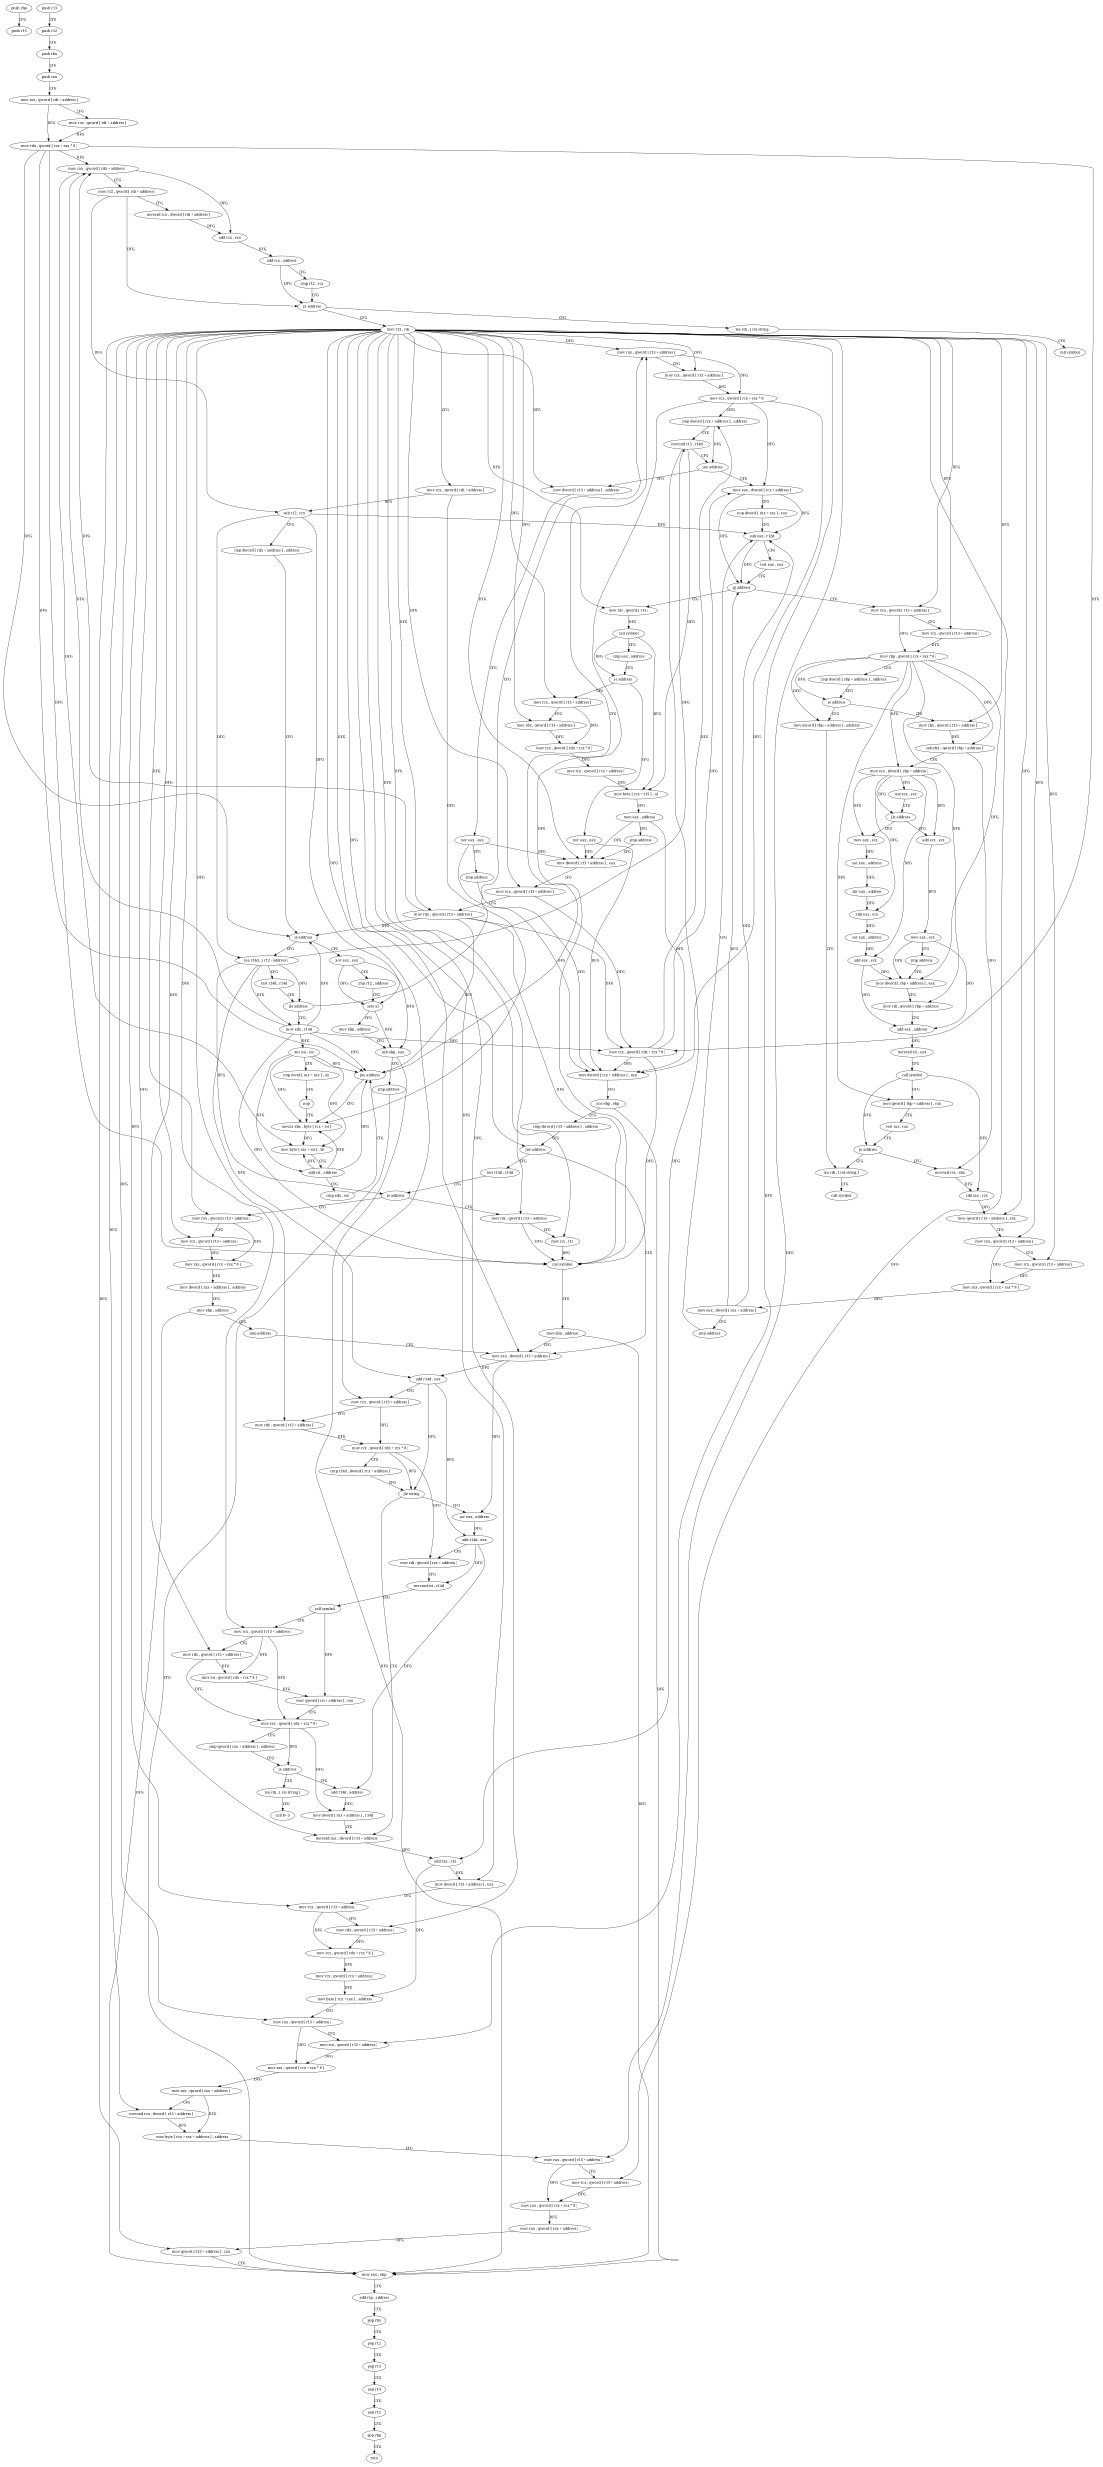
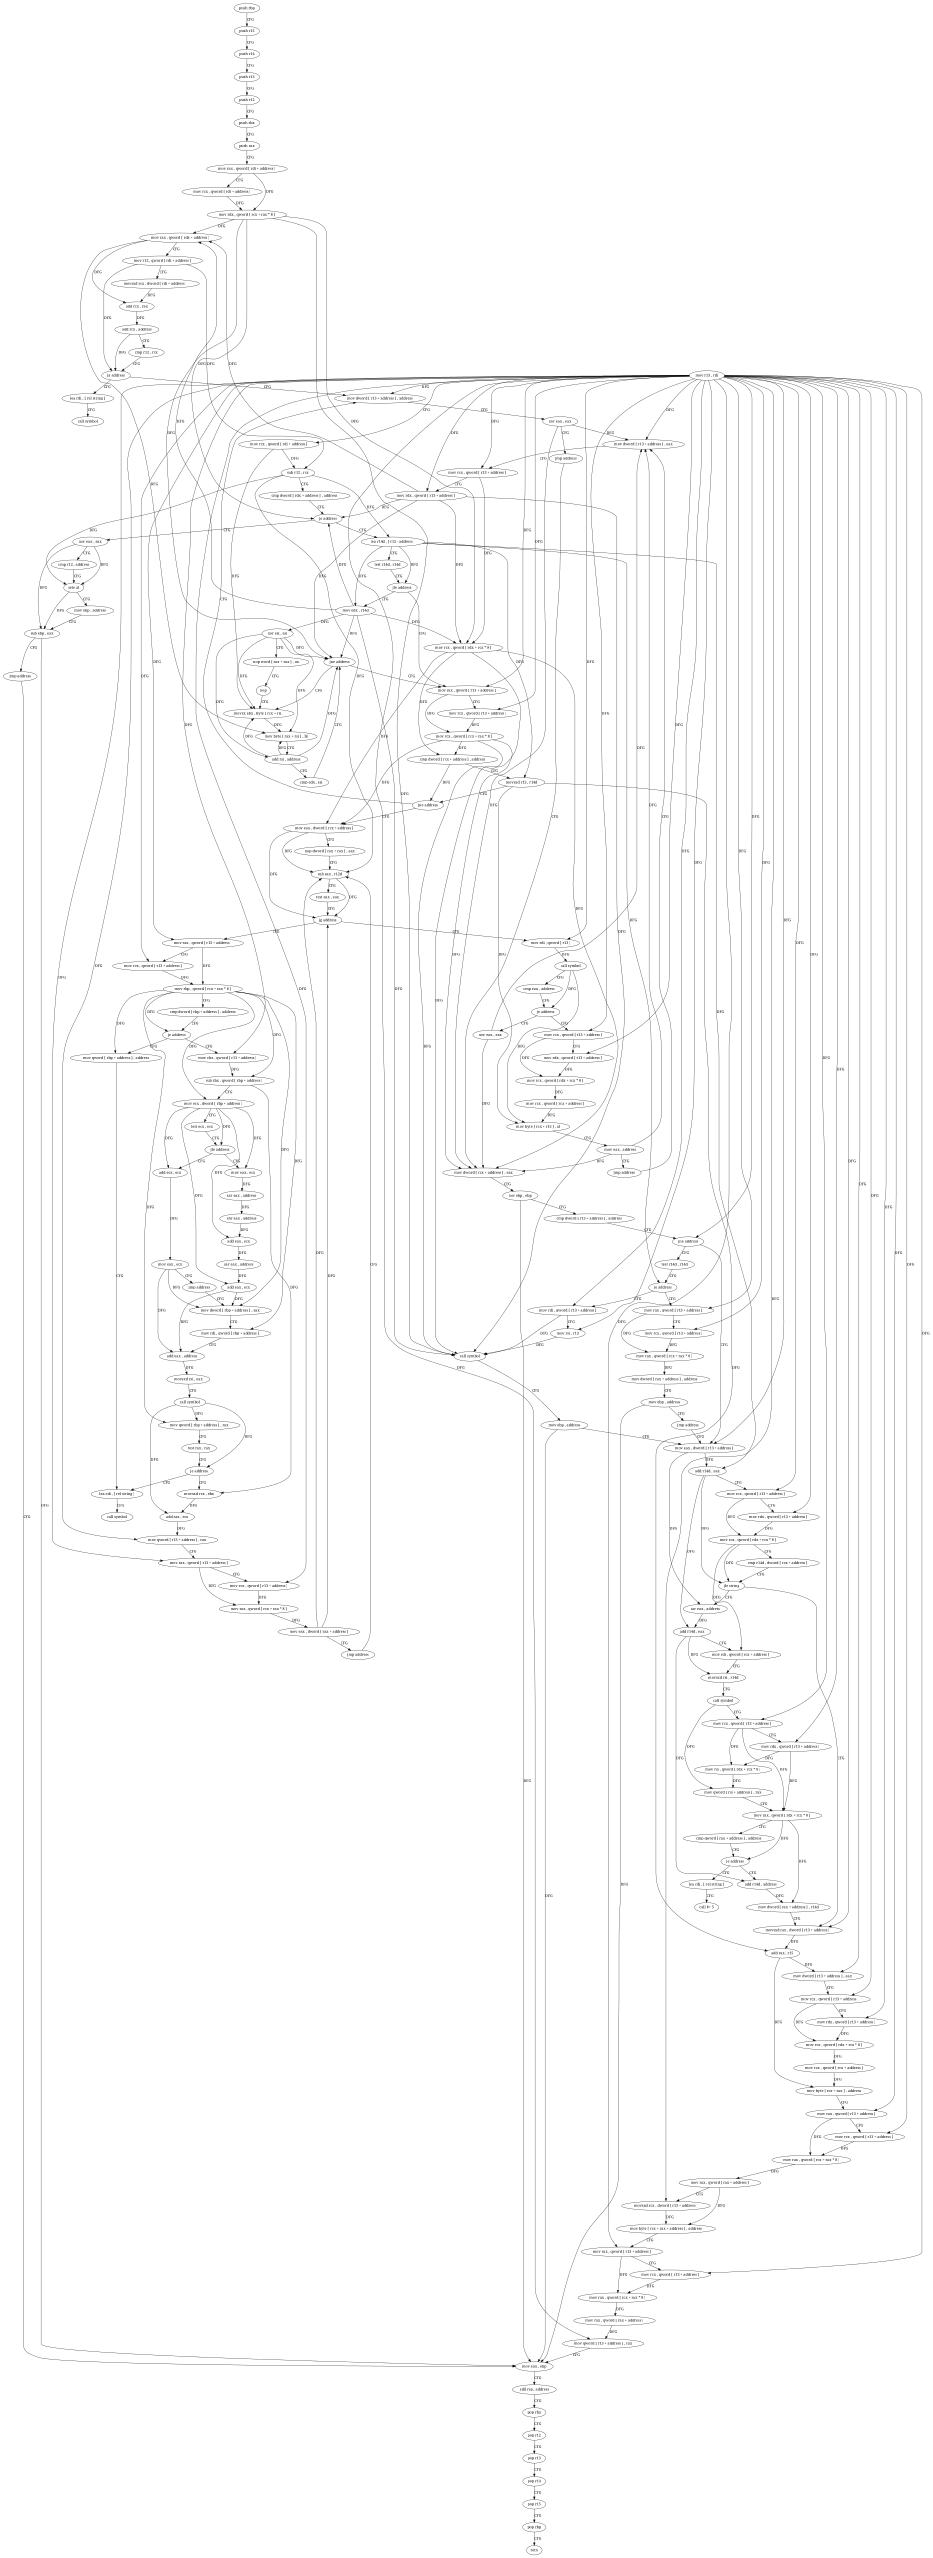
none -> (247, 54)
(353, 318) -> (242, 386)
